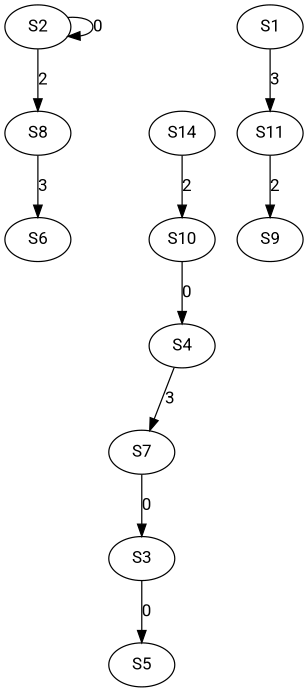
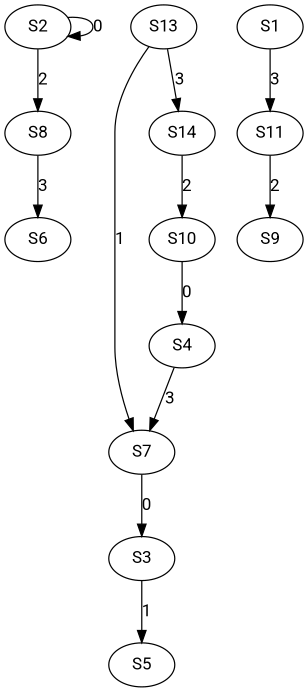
none -> (164, 27)
(147, 612) -> (147, 612)
